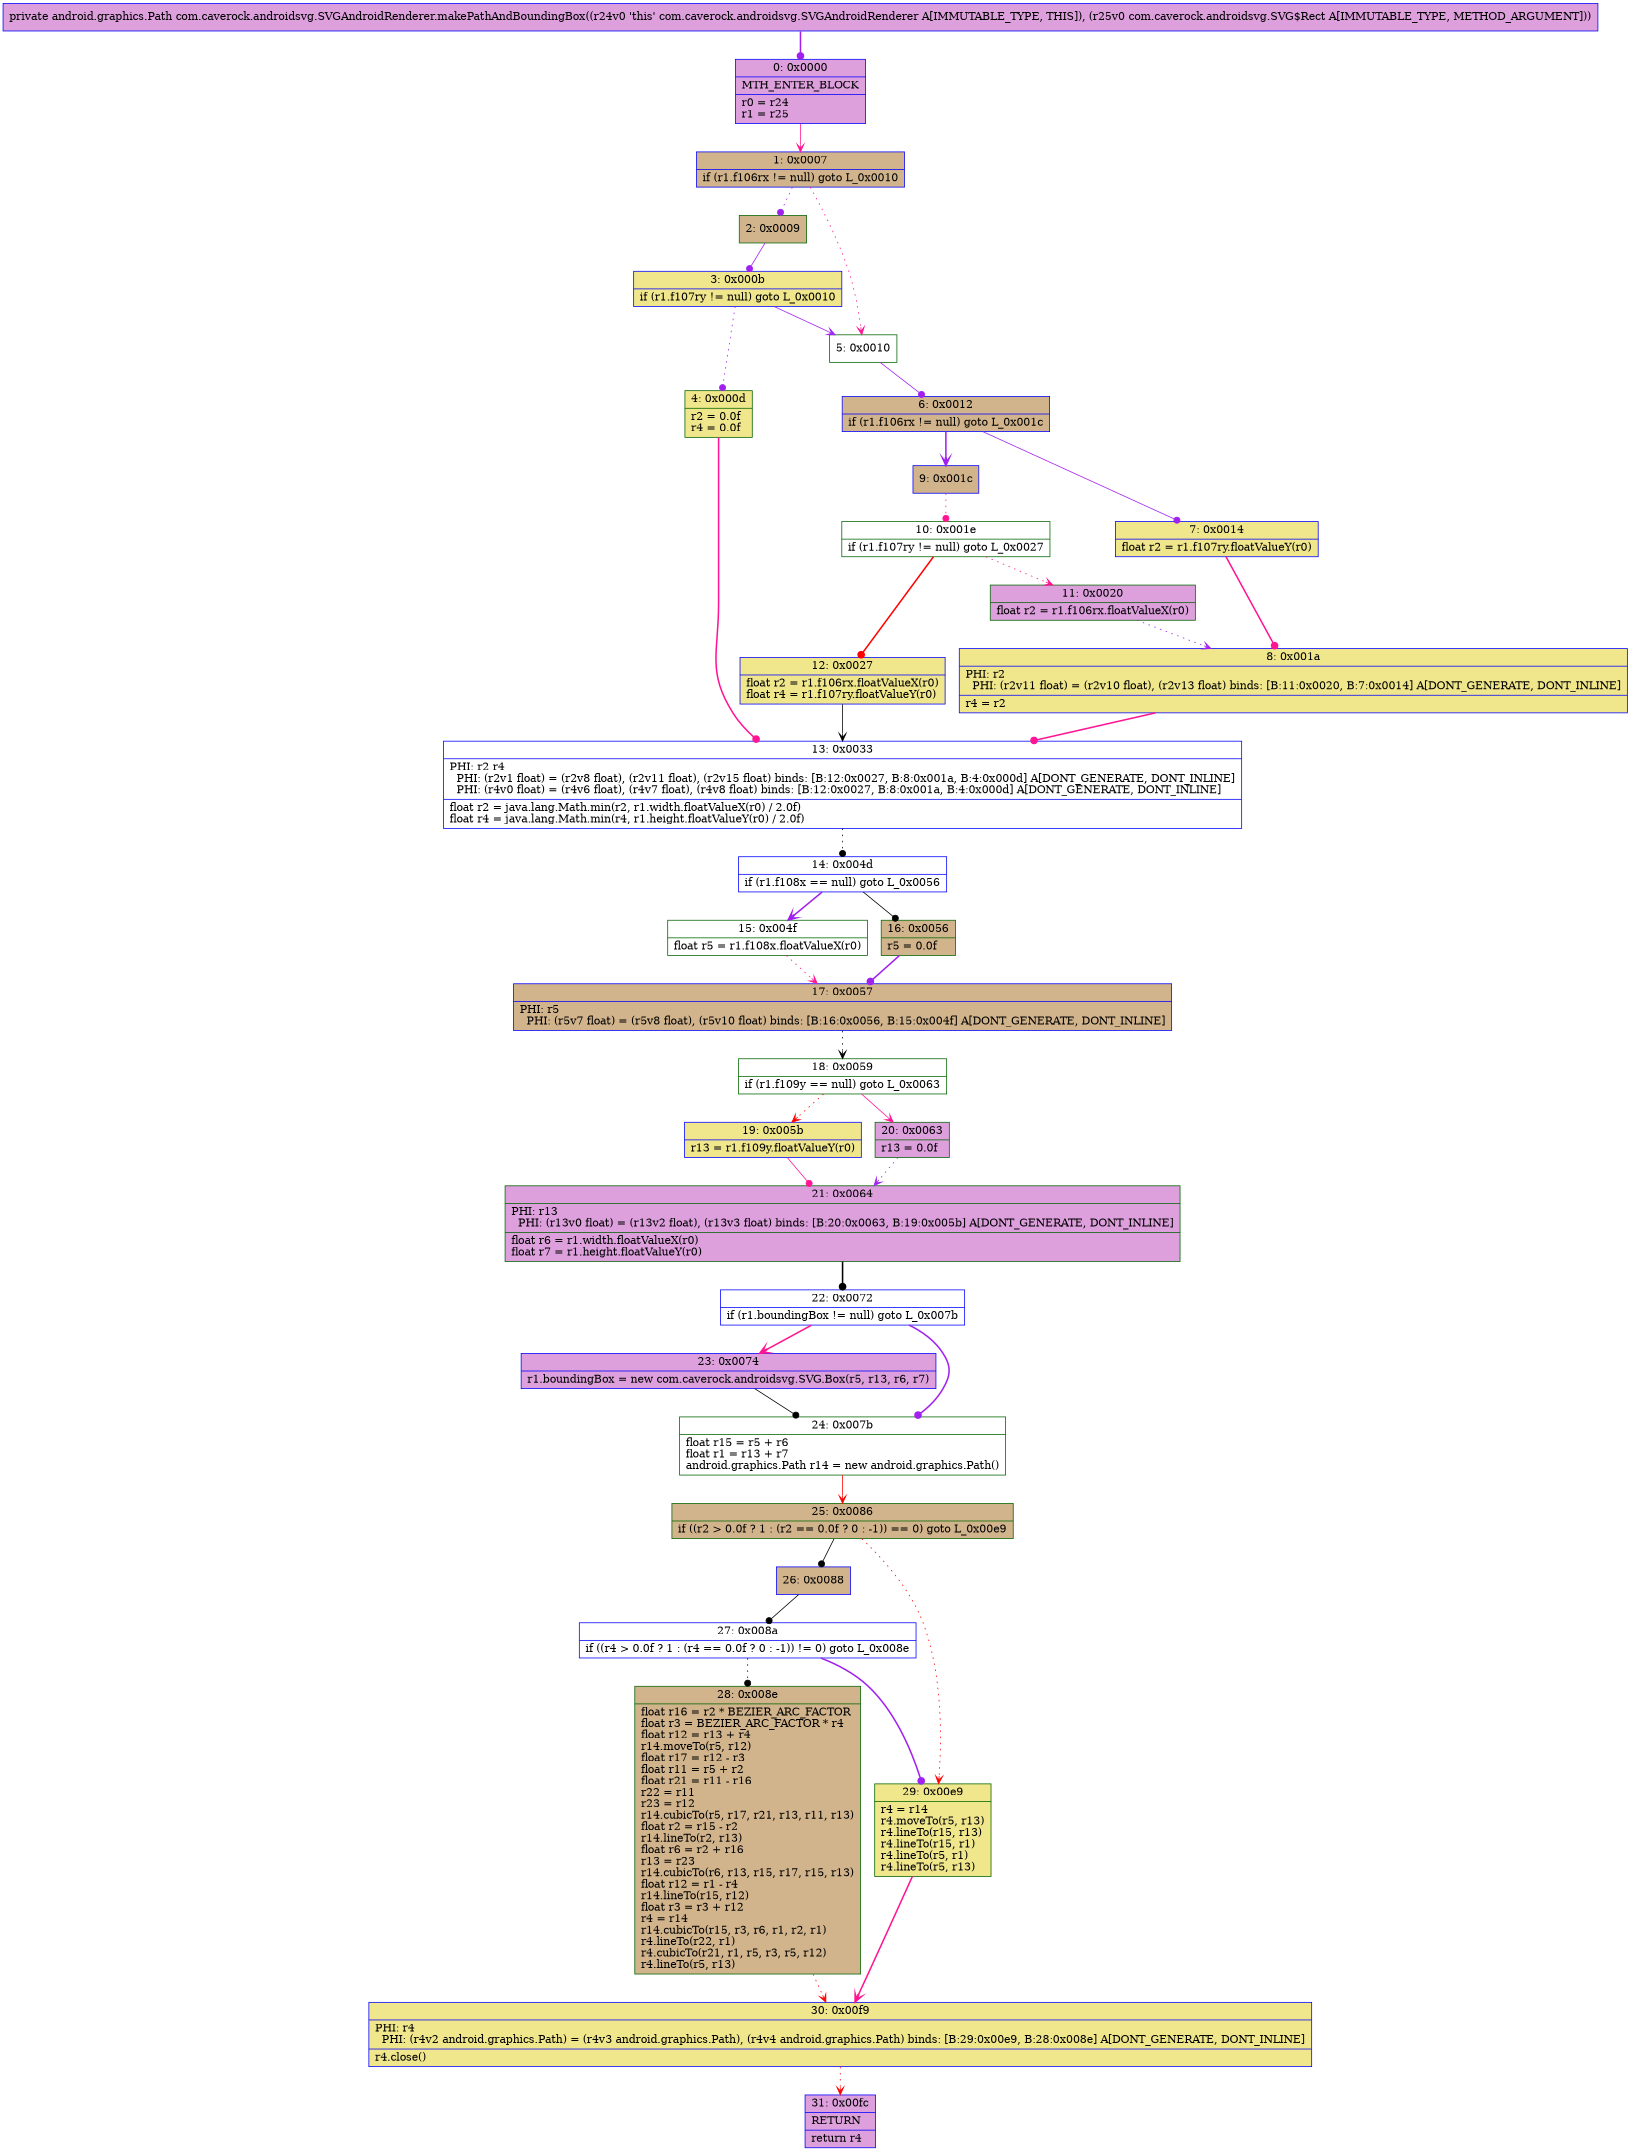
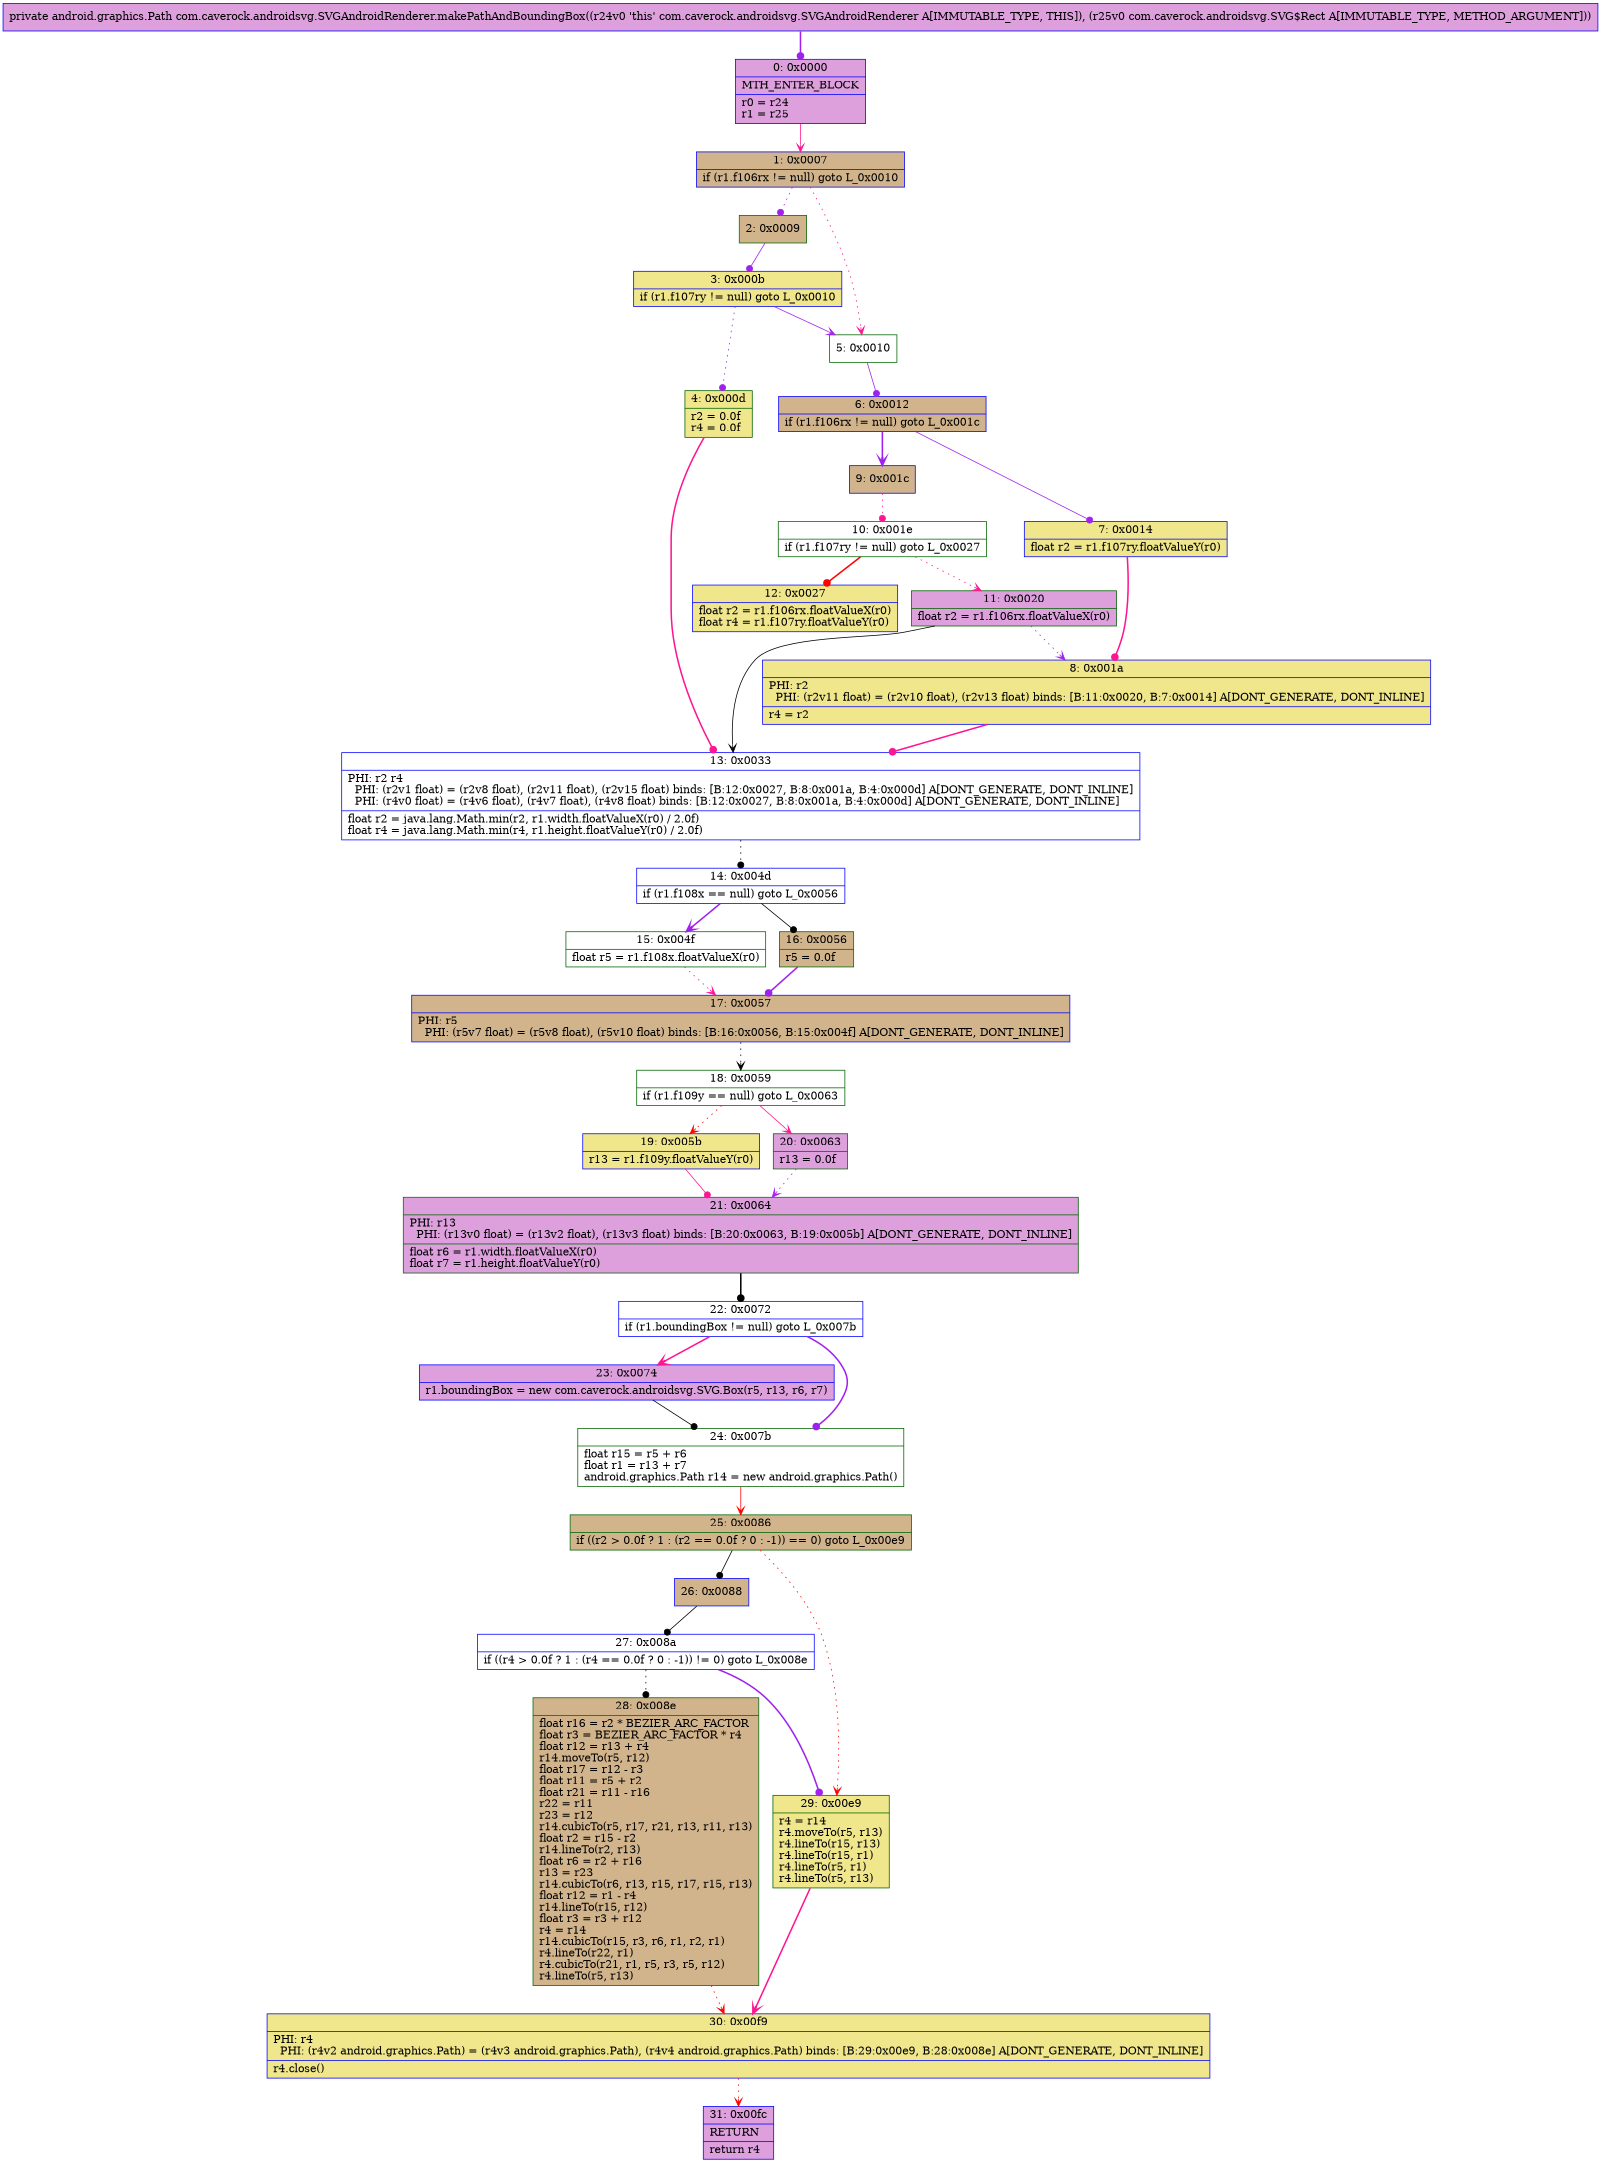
(843, 719) -> (799, 643)
